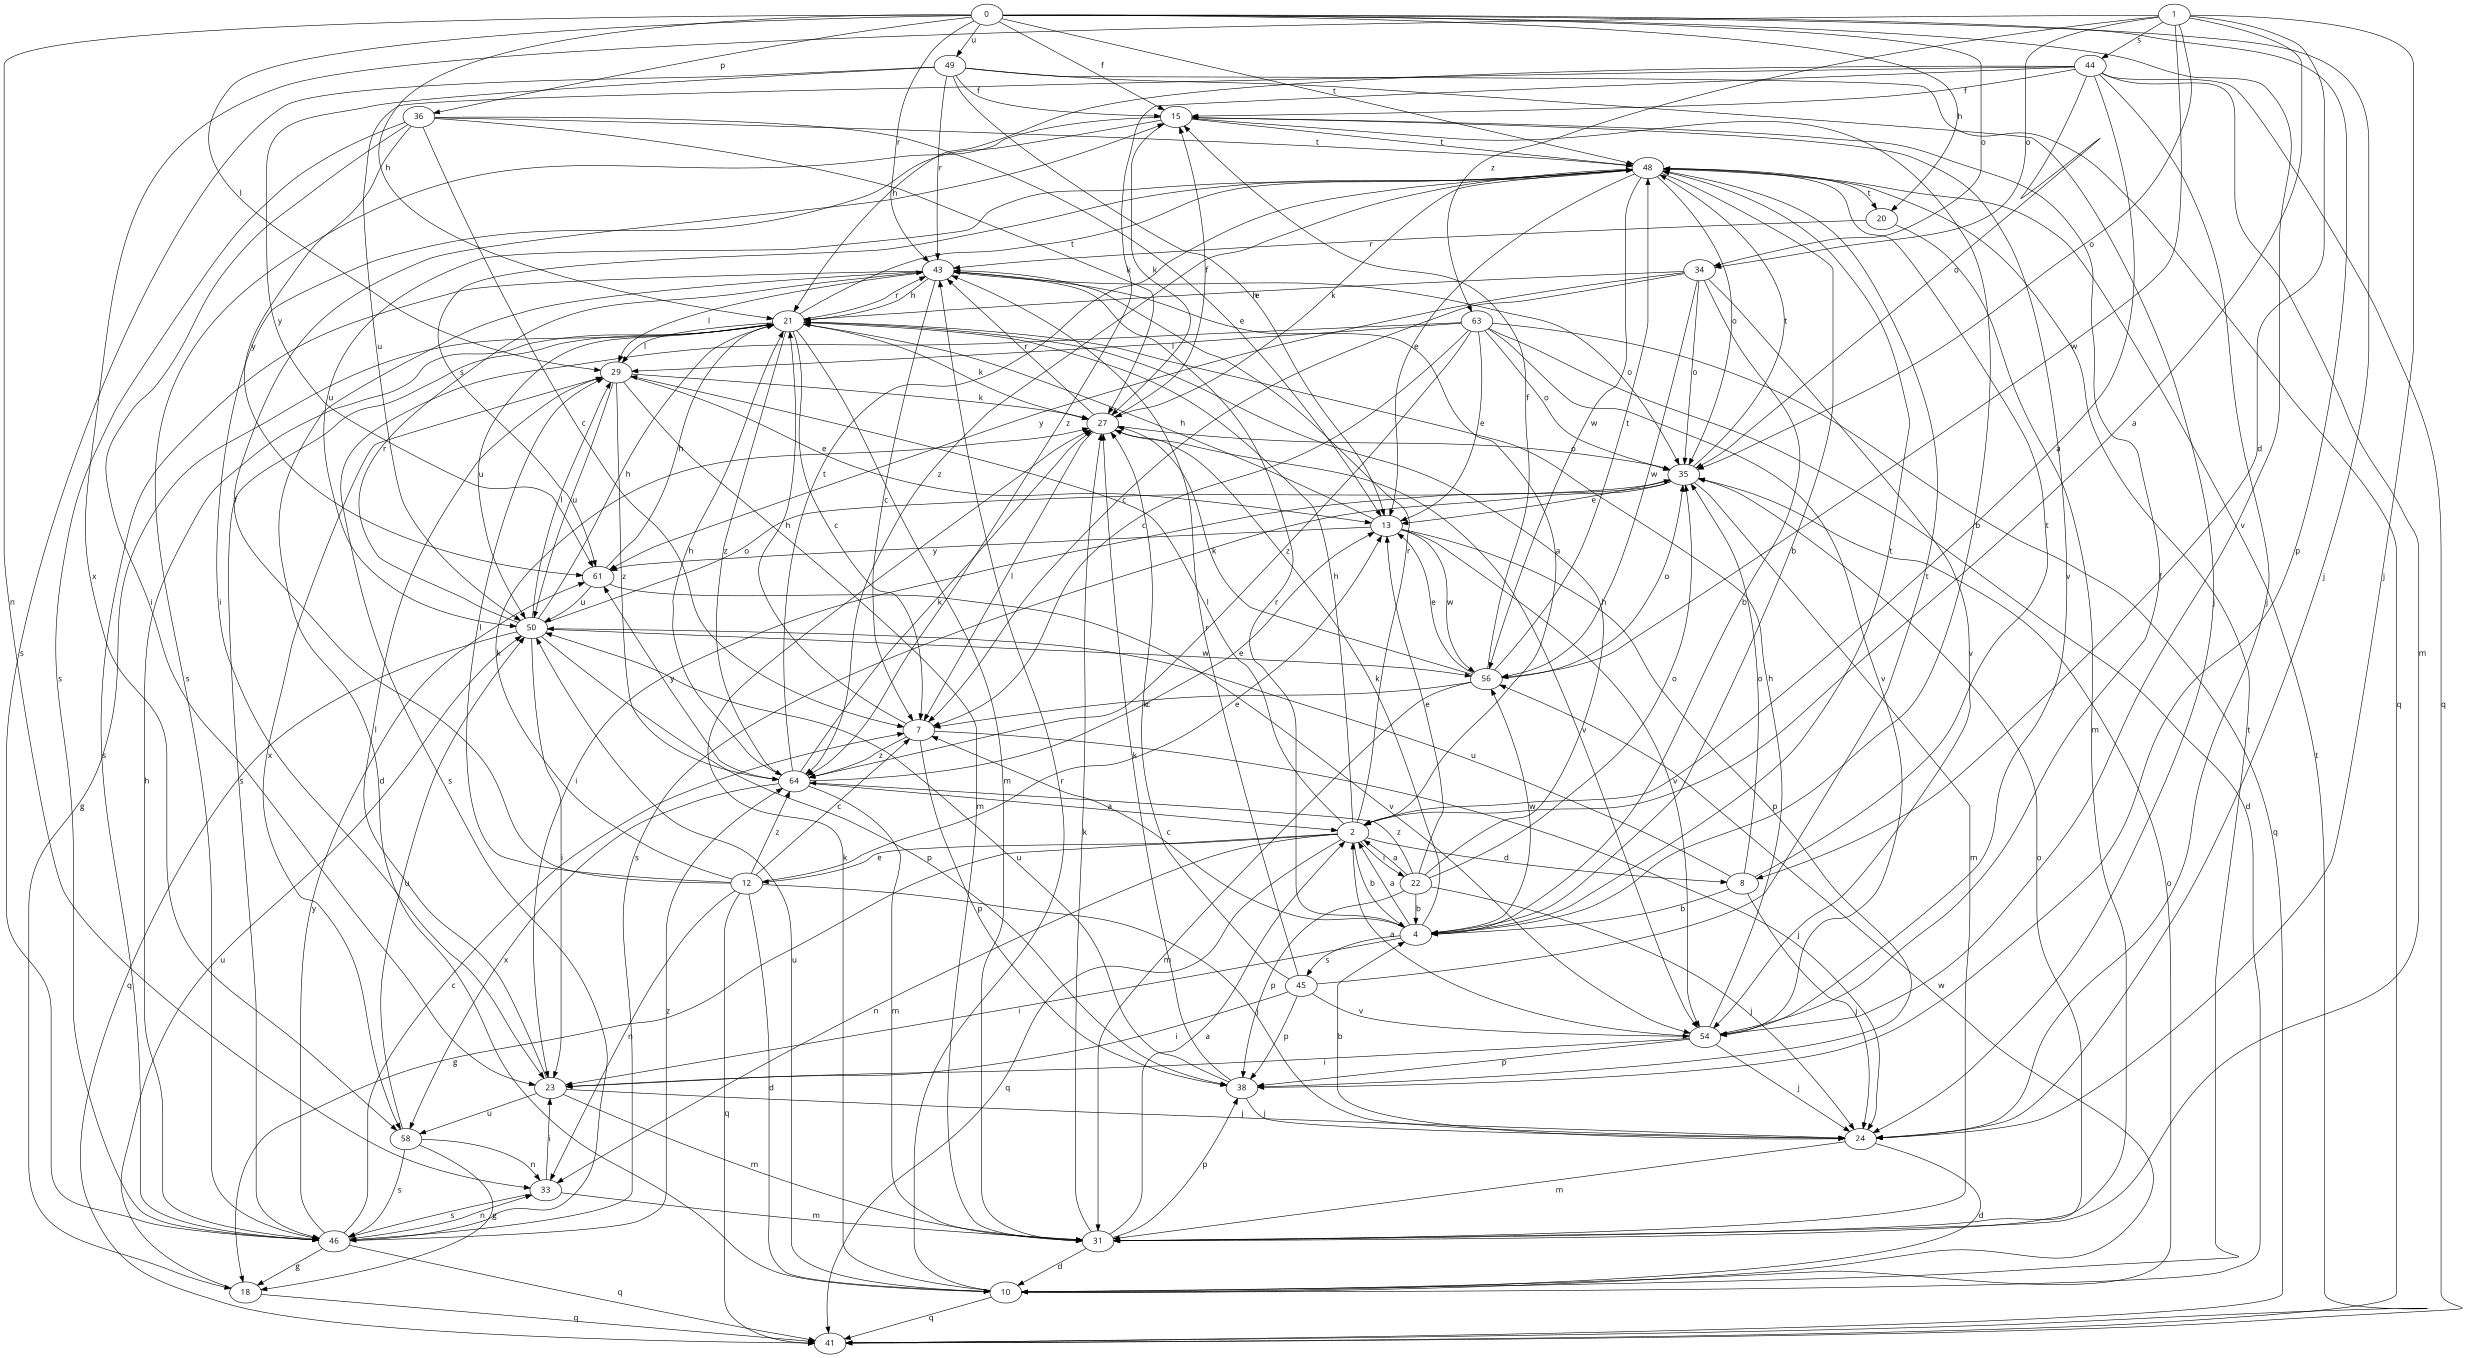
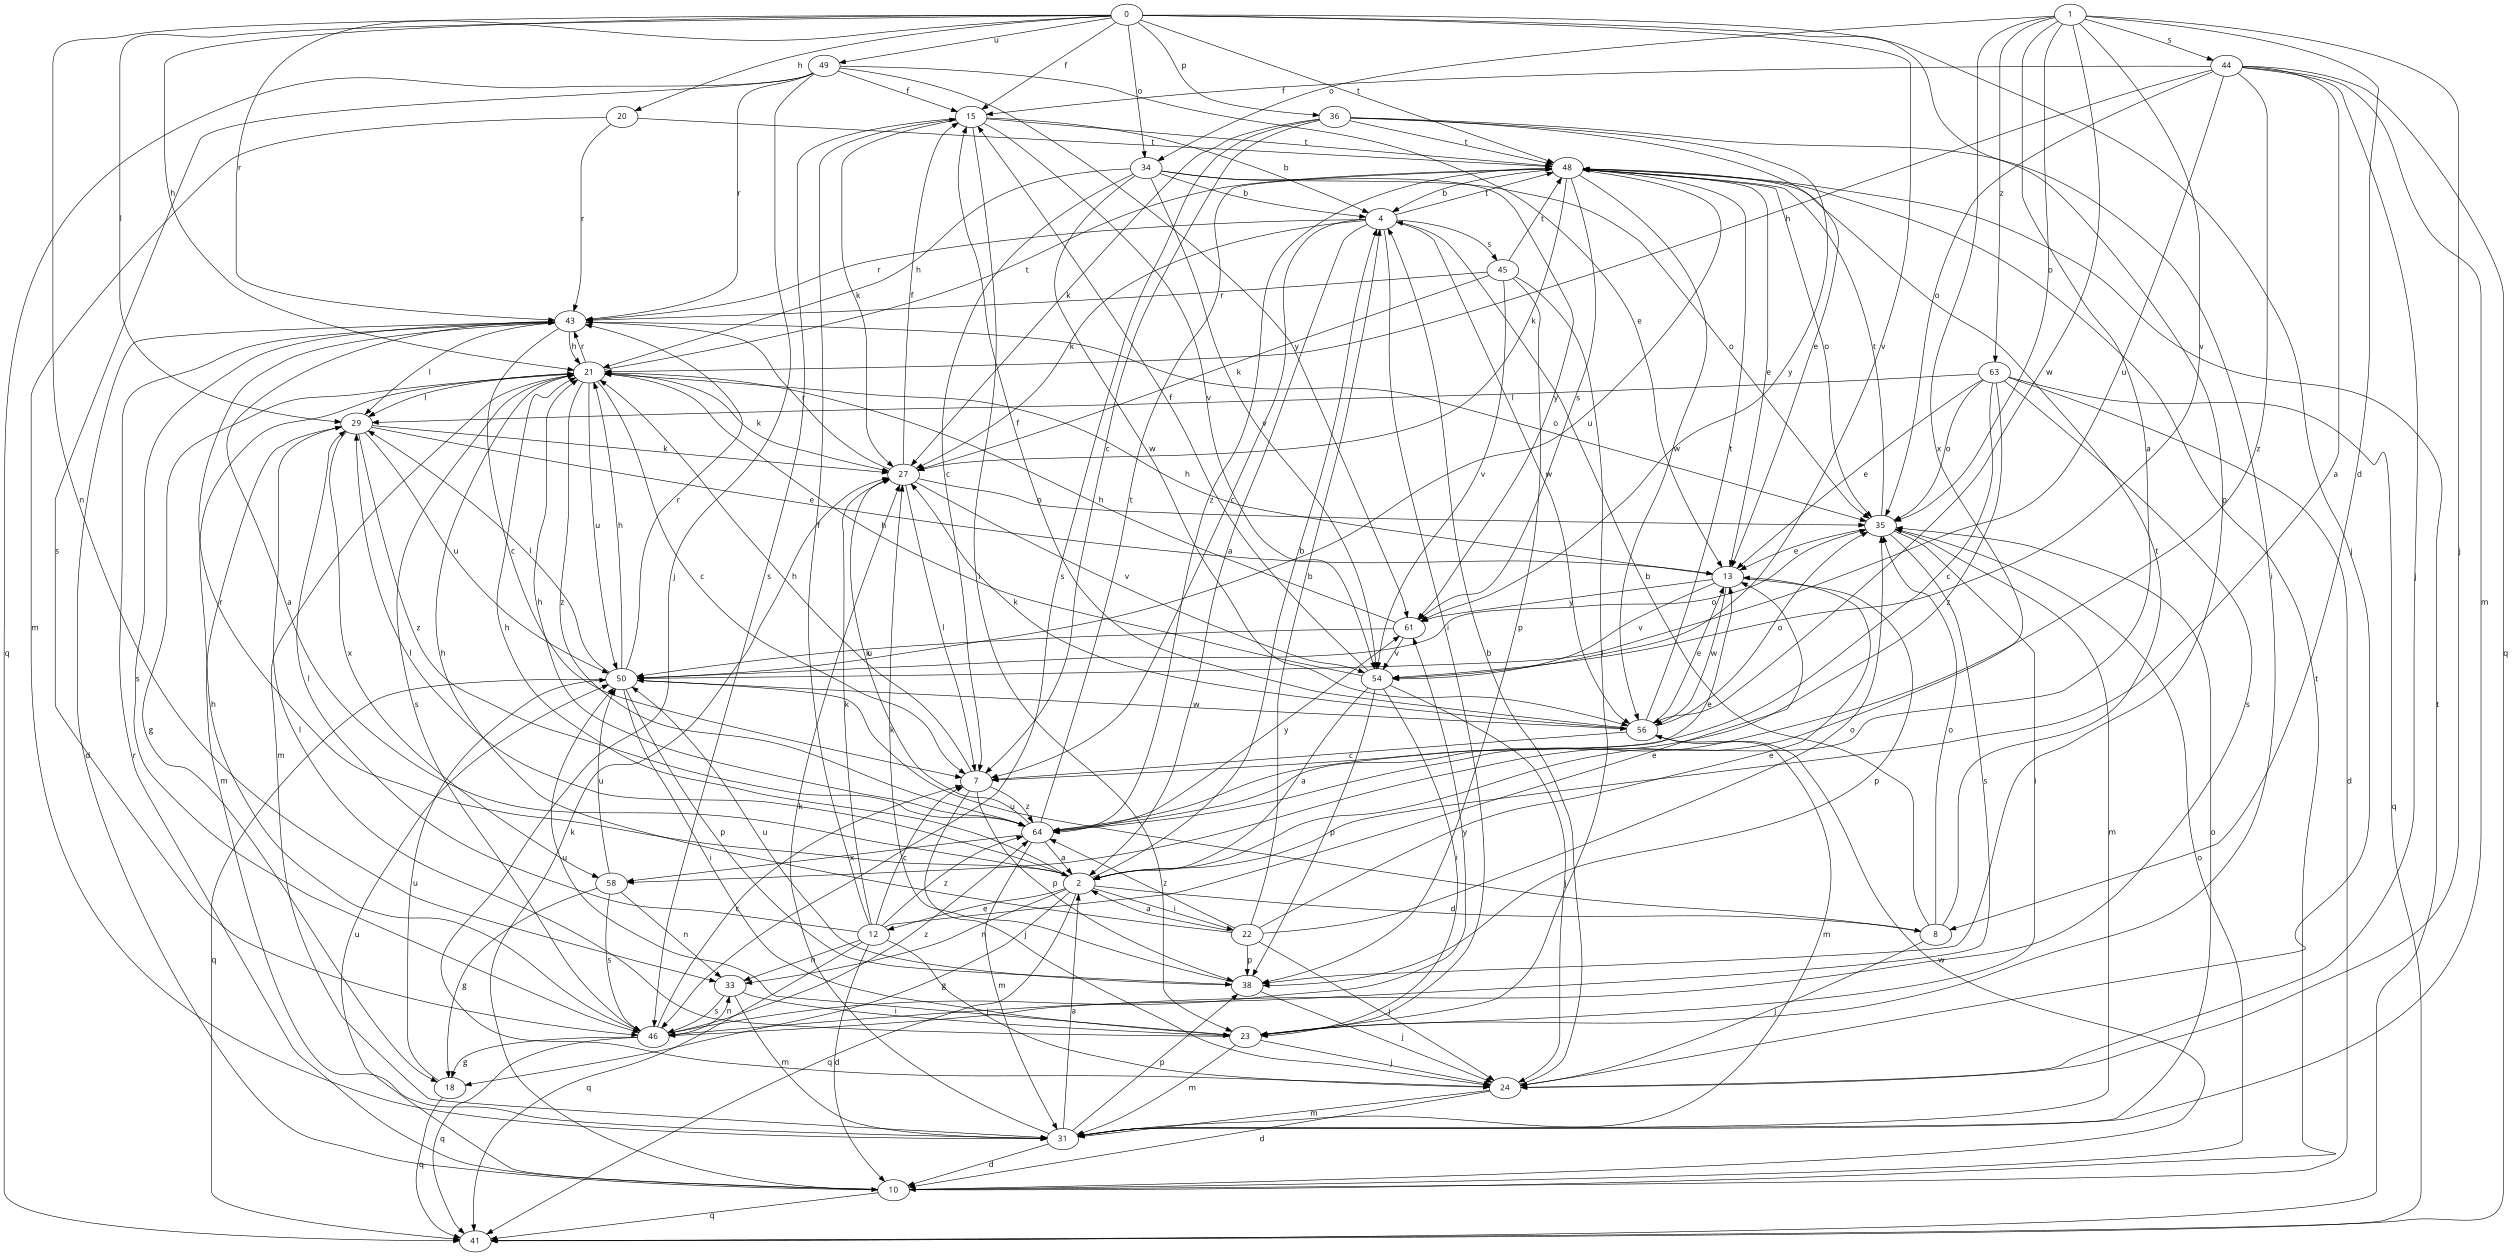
(1773, 173) -> (1092, 142)
(1853, 599) -> (2028, 556)
(481, 1113) -> (802, 999)
